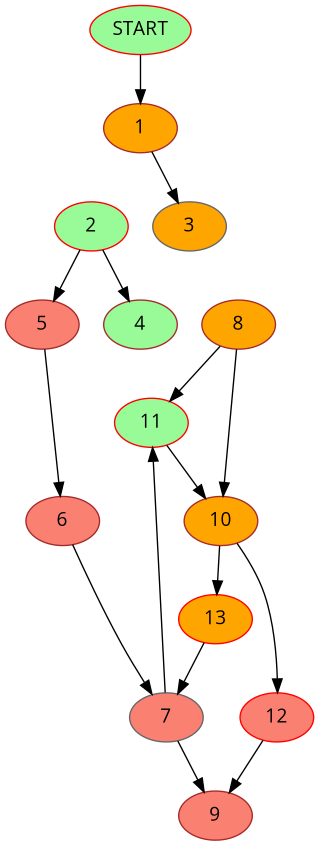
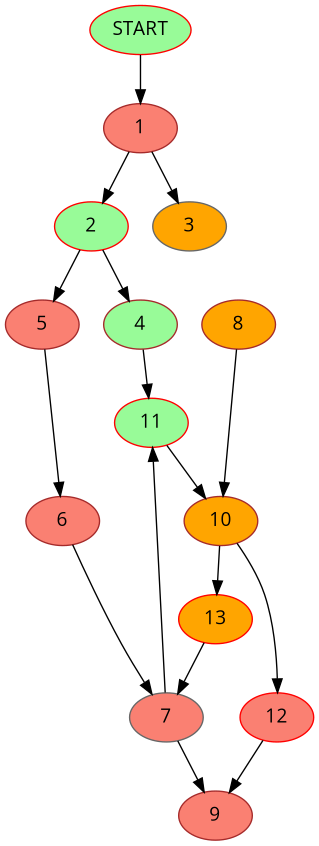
(140, 128) -> (140, 128)
none -> (119, 171)
(200, 369) -> (145, 367)
